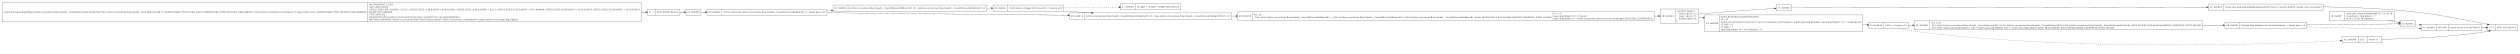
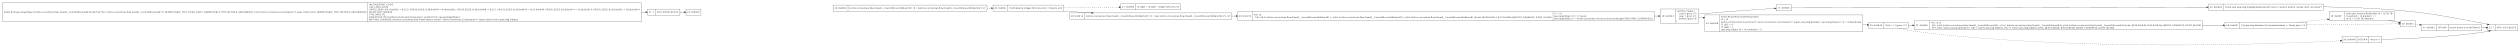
(767, 12) -> none
(2353, 24) -> (2353, 24)
(2363, 28) -> (2312, 21)
(2362, 39) -> (2363, 39)
